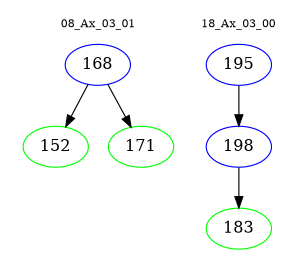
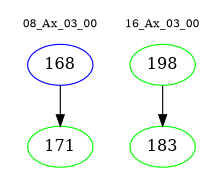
(98, 24) -> (60, 24)
(239, 24) -> (163, 24)
(239, 65) -> none
(56, 147) -> none
(239, 147) -> (163, 65)
